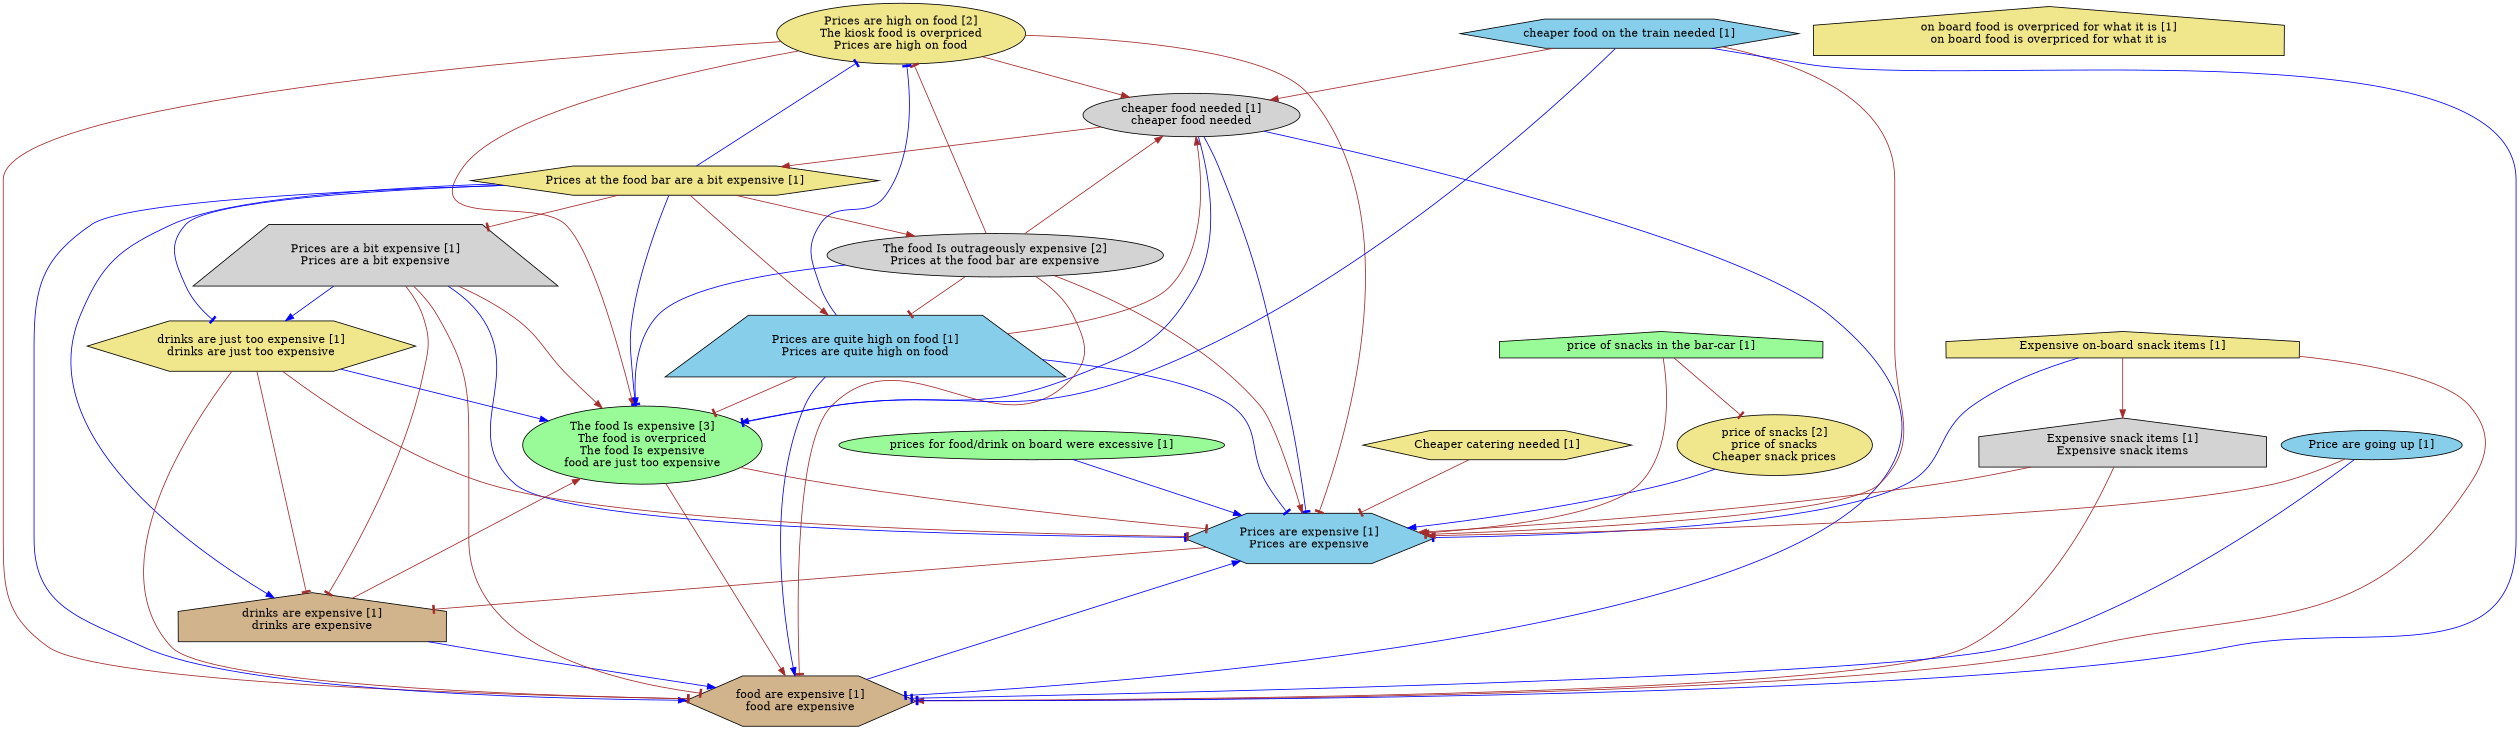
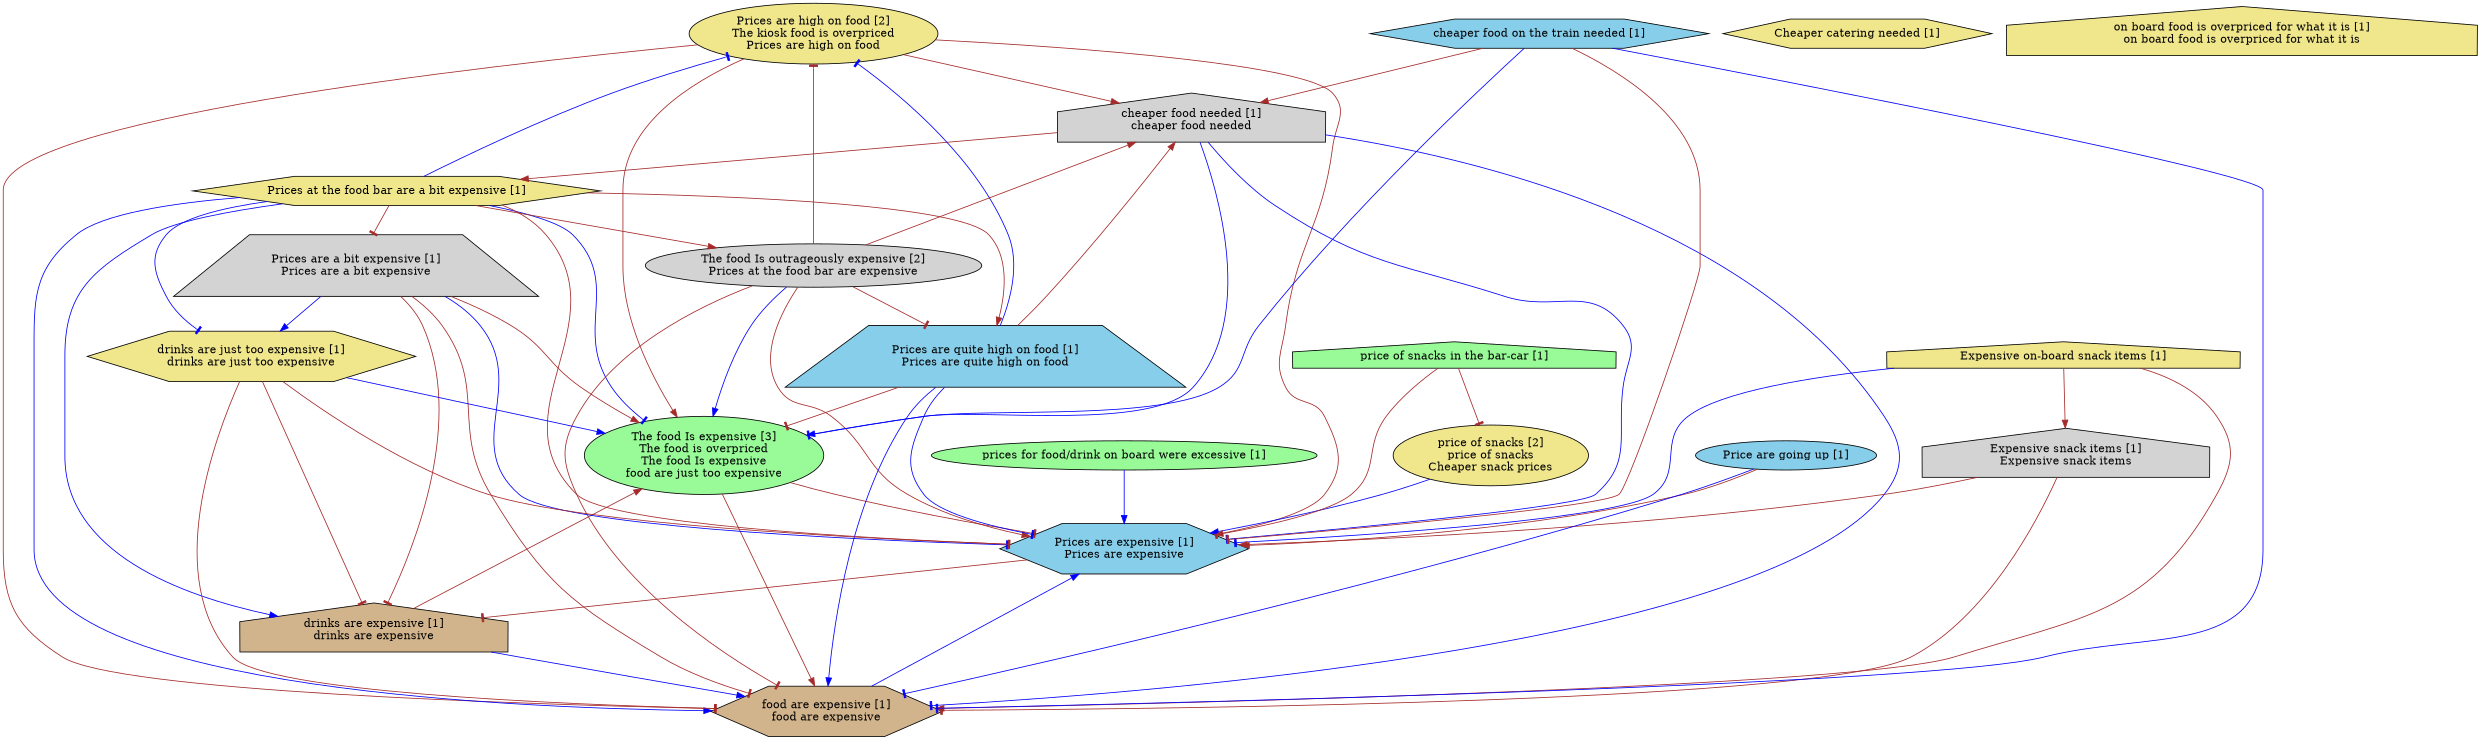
(1192, 115) -> (1192, 120)
(1416, 486) -> (626, 512)
